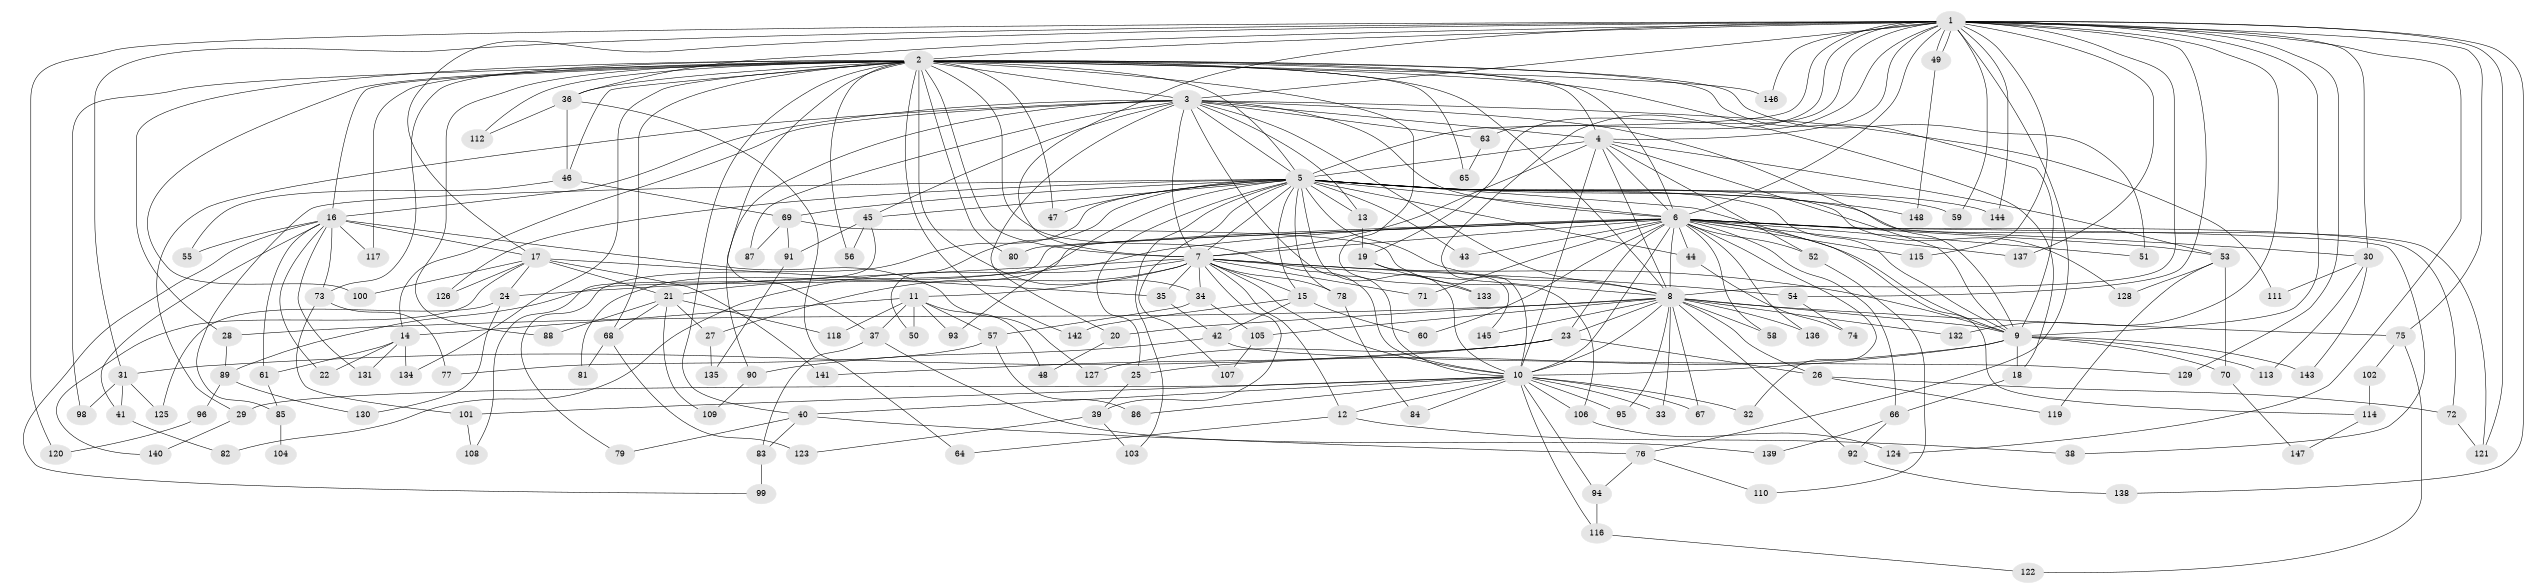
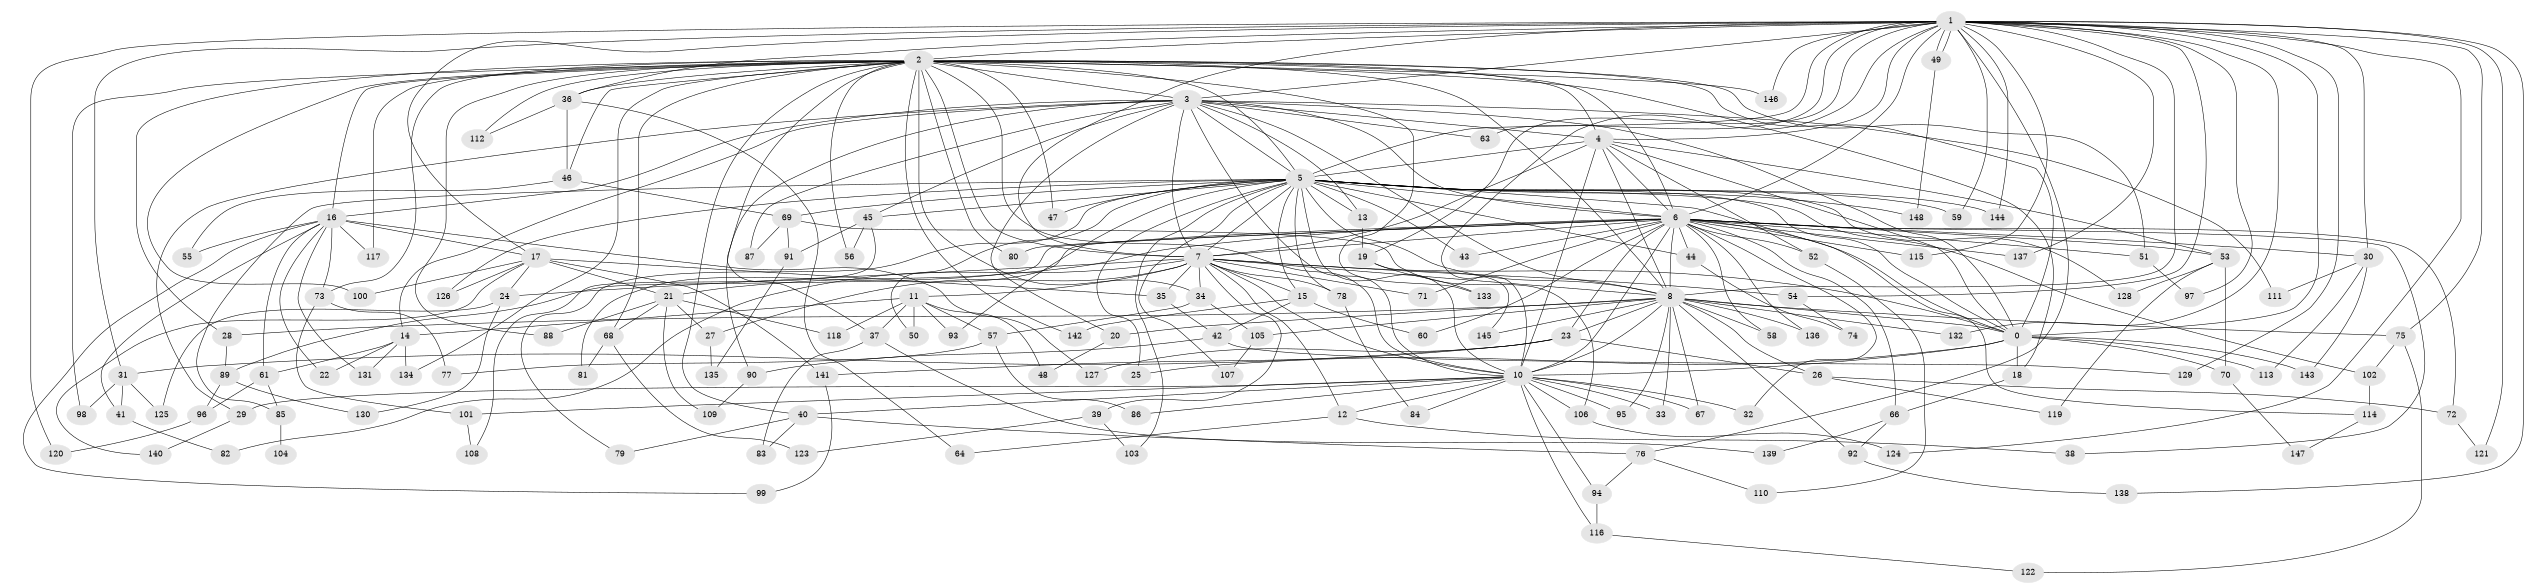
(1465, 179) -> none
(1976, 232) -> (1817, 222)
none -> (2190, 297)
(2017, 336) -> (2017, 336)
(1118, 394) -> none
none -> (233, 395)
(761, 474) -> (827, 456)
